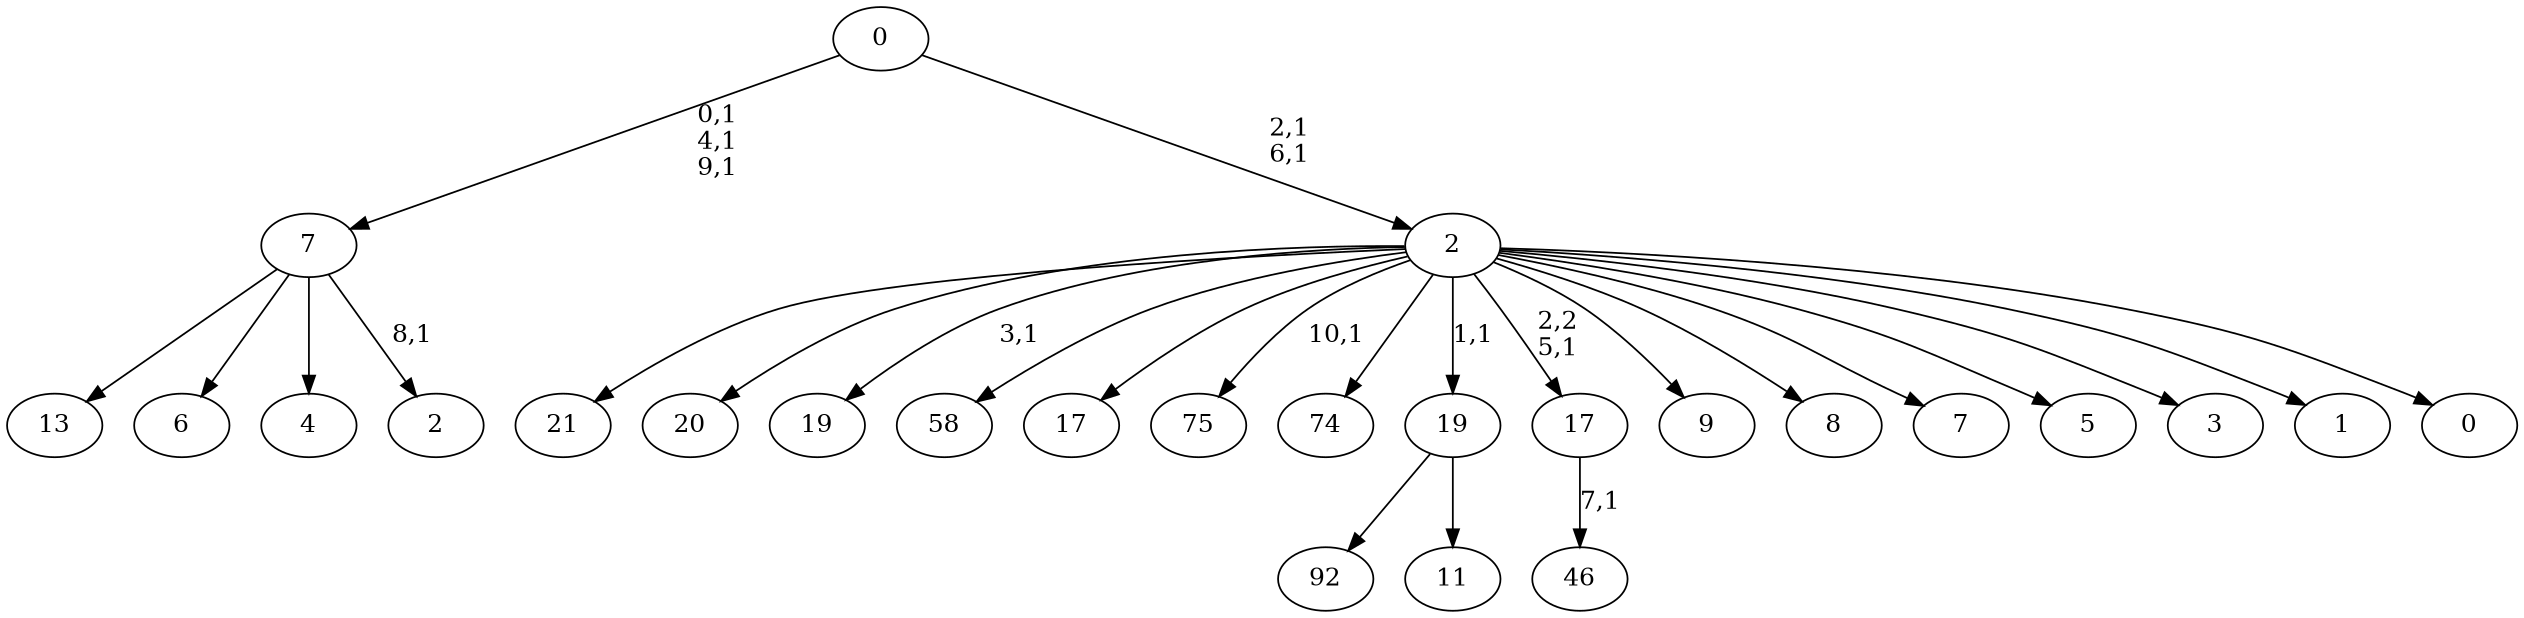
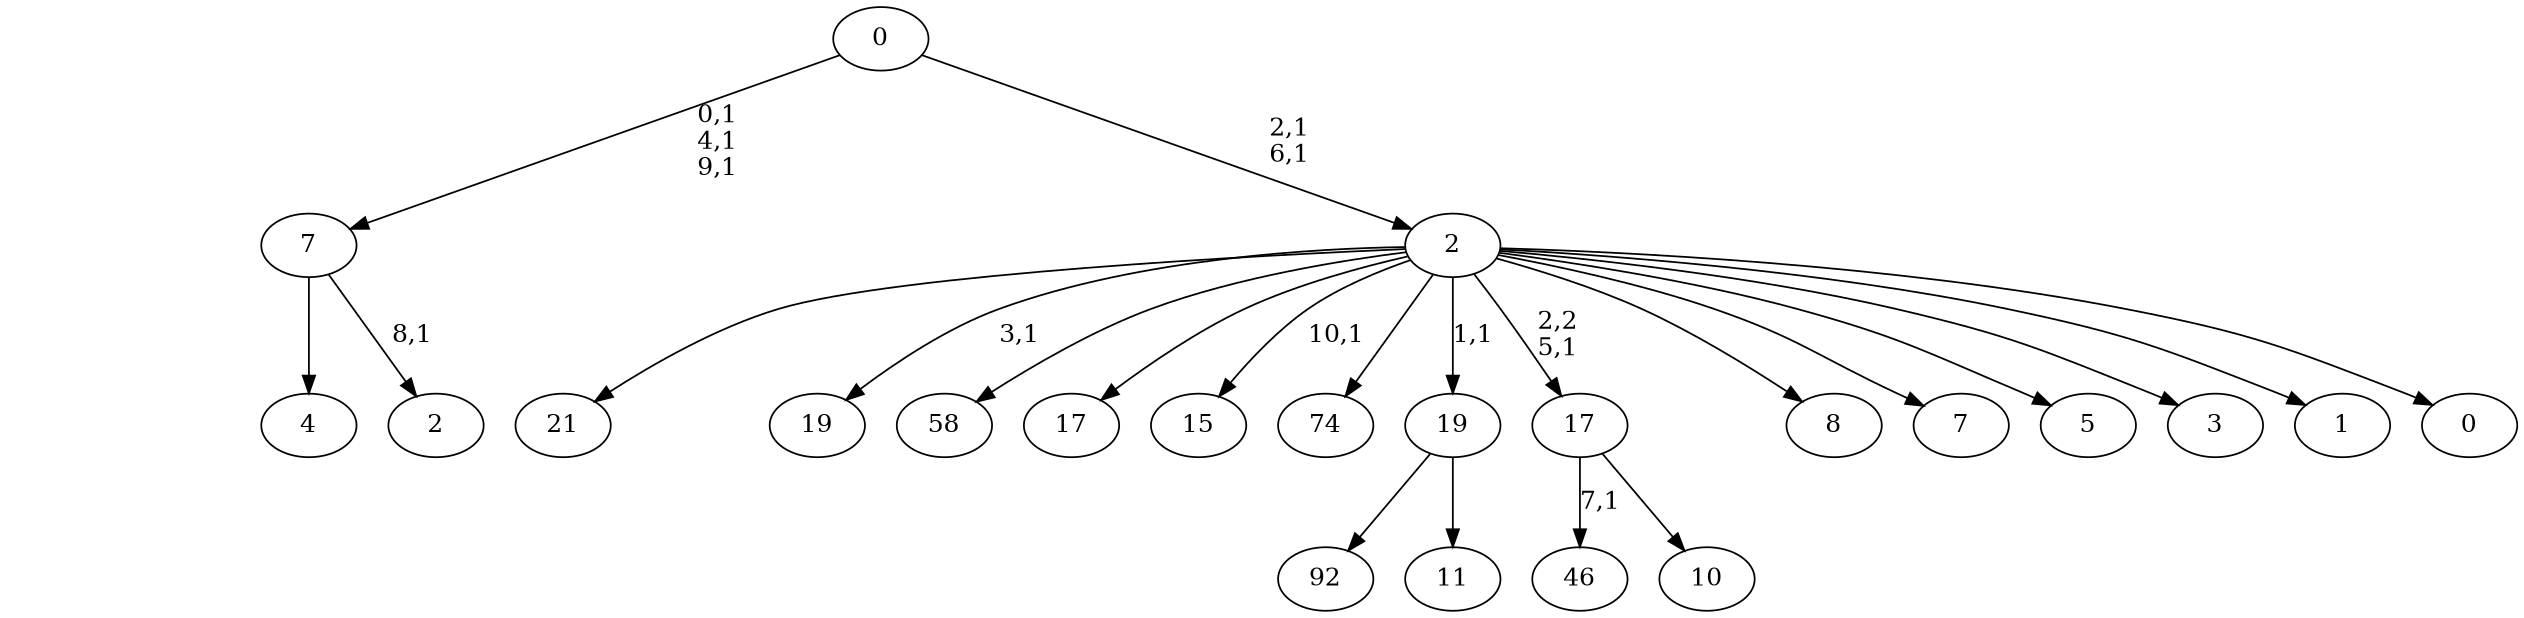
(55, 425) -> none
(182, 425) -> none
(690, 425) -> none
(1199, 425) -> (1199, 425)
(1707, 425) -> none
none -> (1707, 579)
